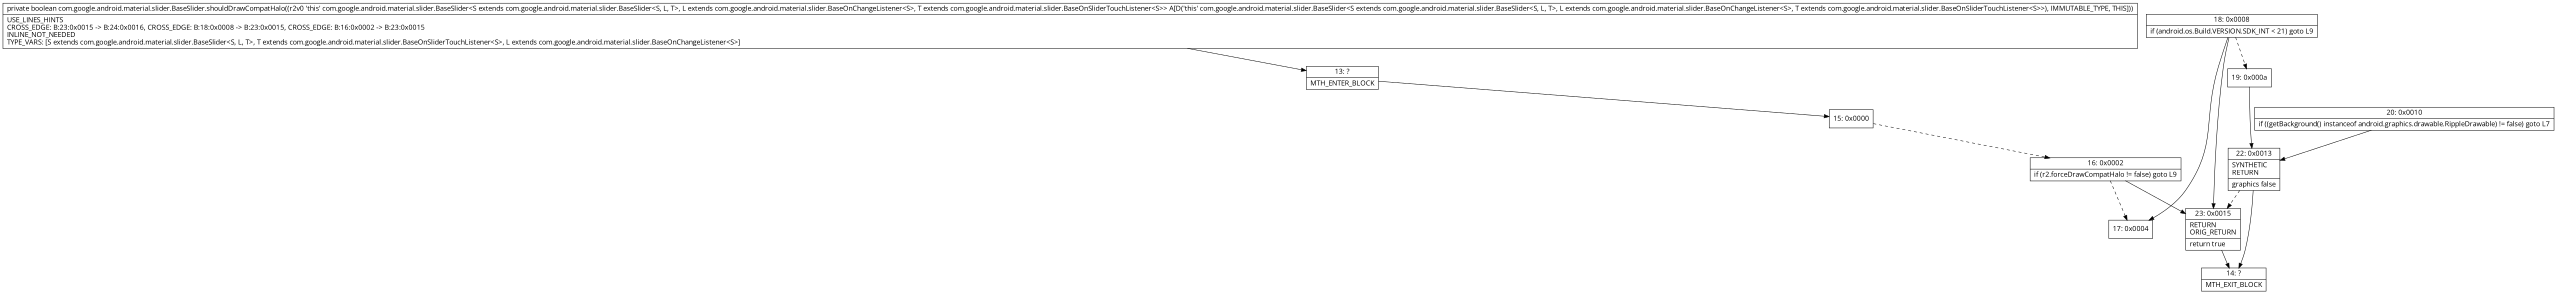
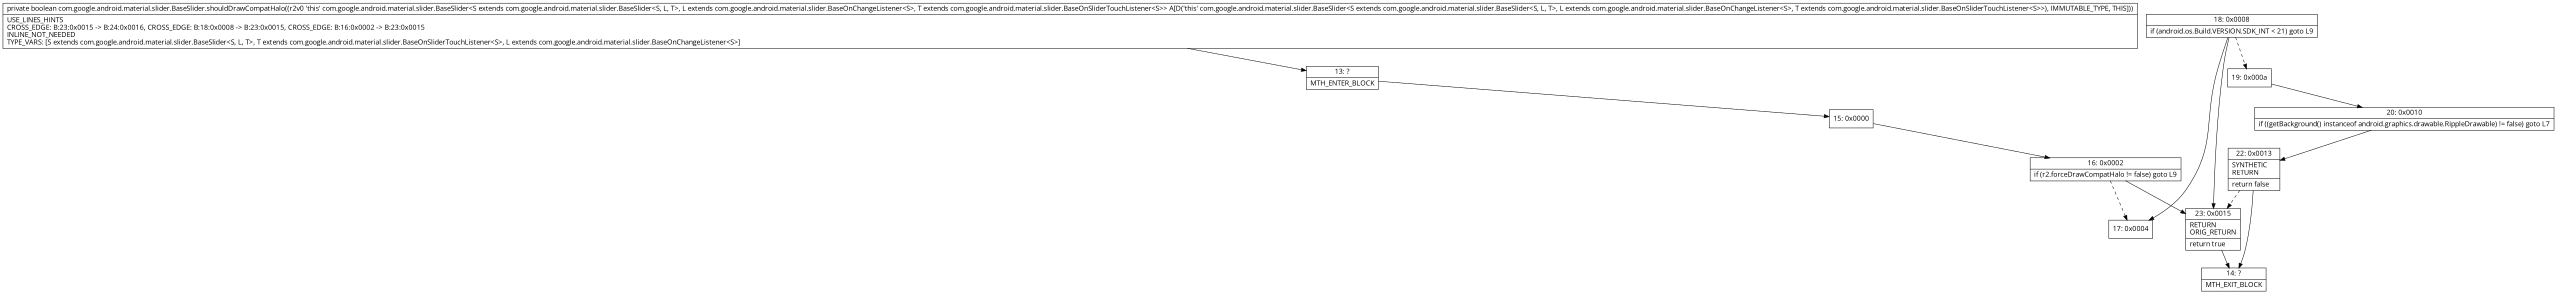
(2250, 115) -> (2315, 95)
(1959, 140) -> (1959, 140)
(2254, 184) -> (2251, 184)
